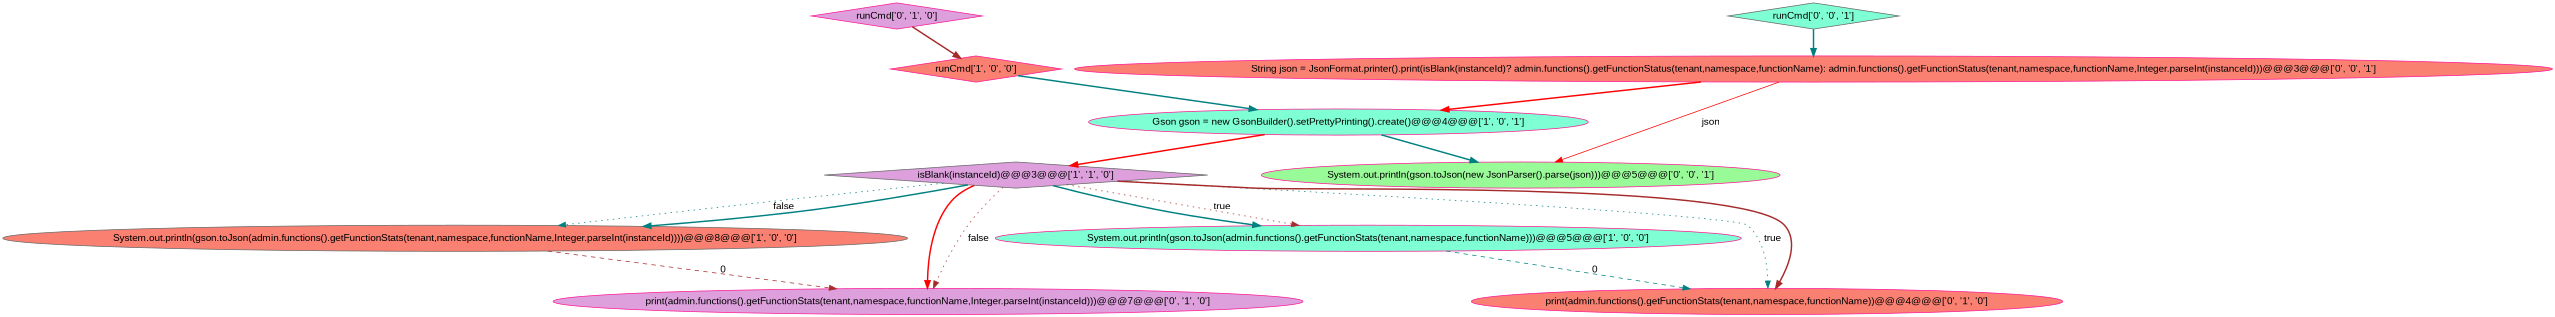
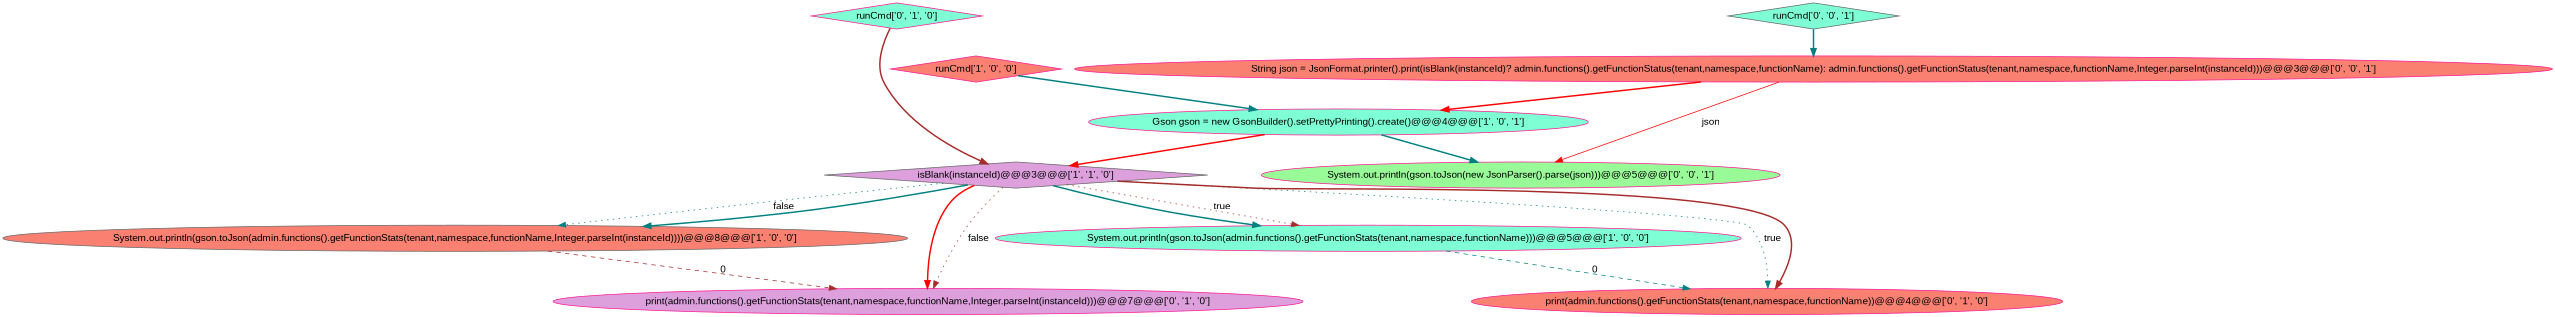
(897, 16) -> (897, 16)
(933, 40) -> (905, 111)
